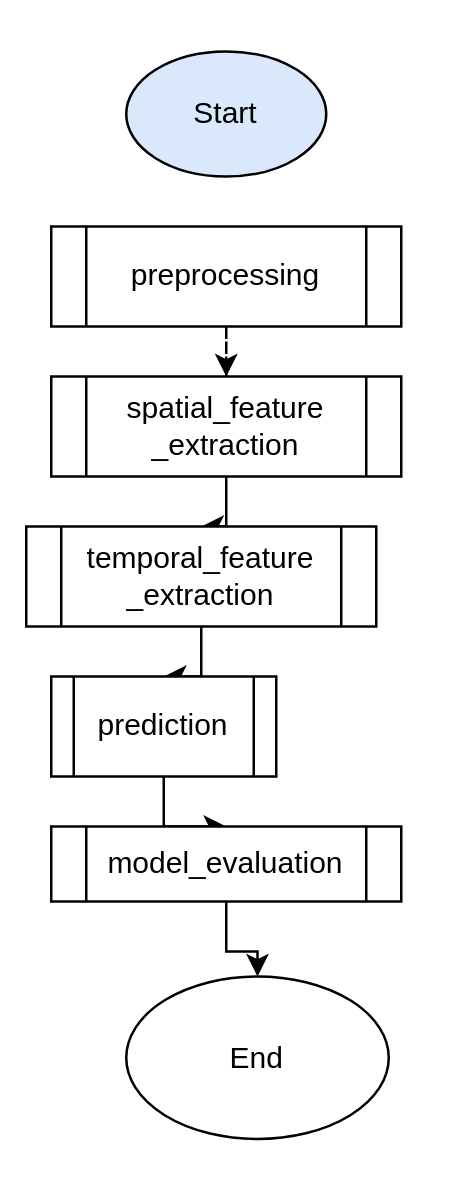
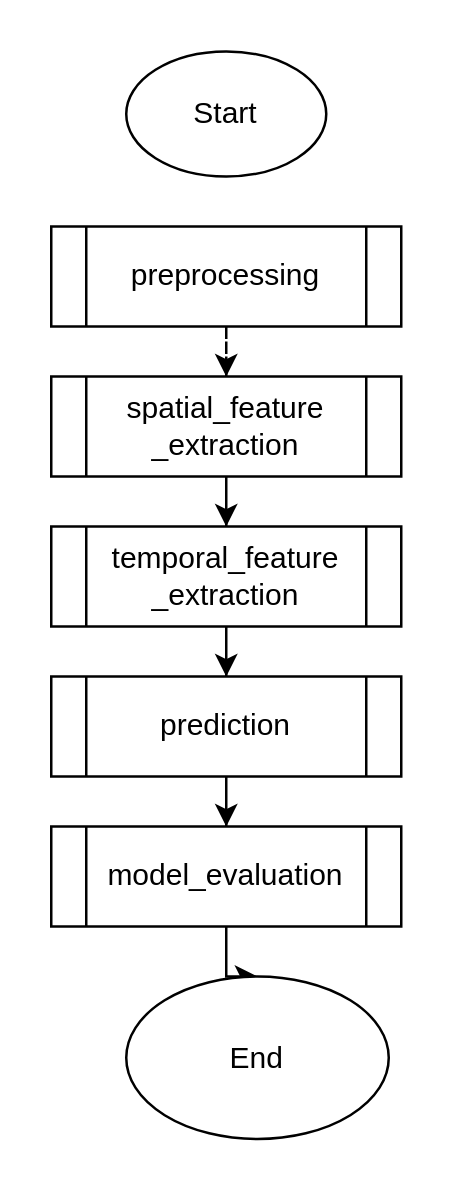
(226, 114) -> (226, 114)
(201, 576) -> (226, 576)
(164, 726) -> (226, 726)
(226, 864) -> (226, 876)
